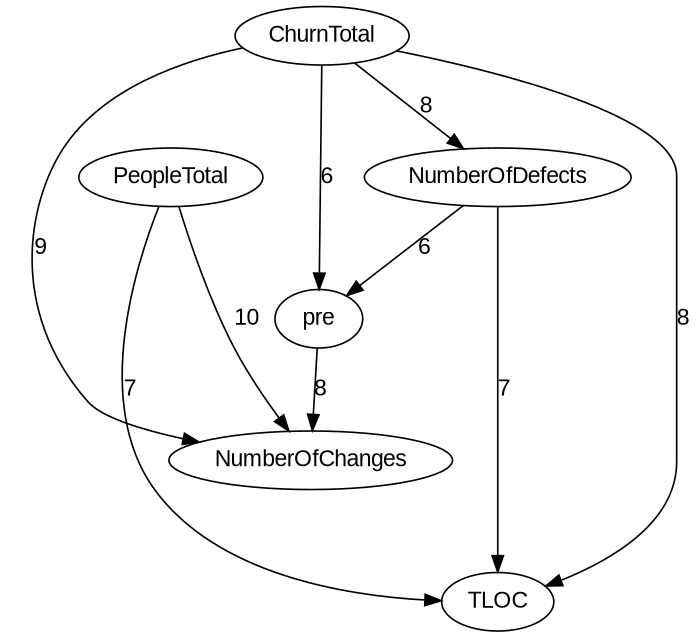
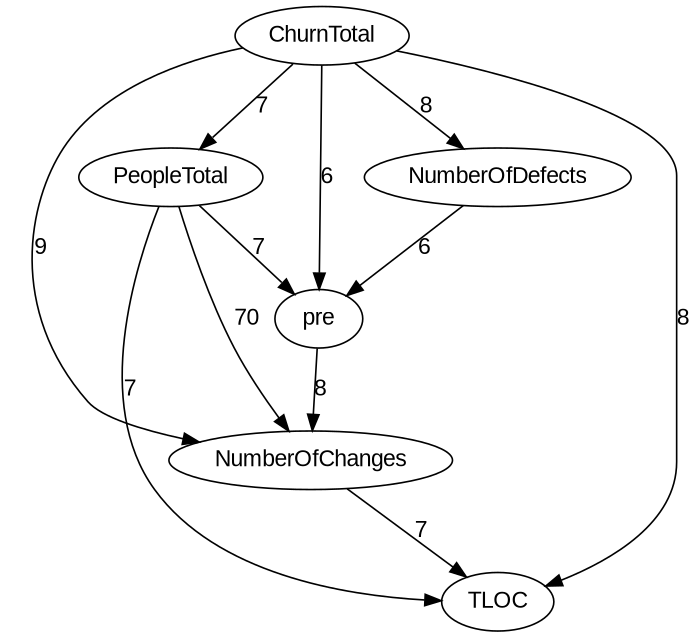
none -> (253, 101)
none -> (241, 244)
(247, 319) -> (247, 319)
(498, 381) -> (400, 528)
